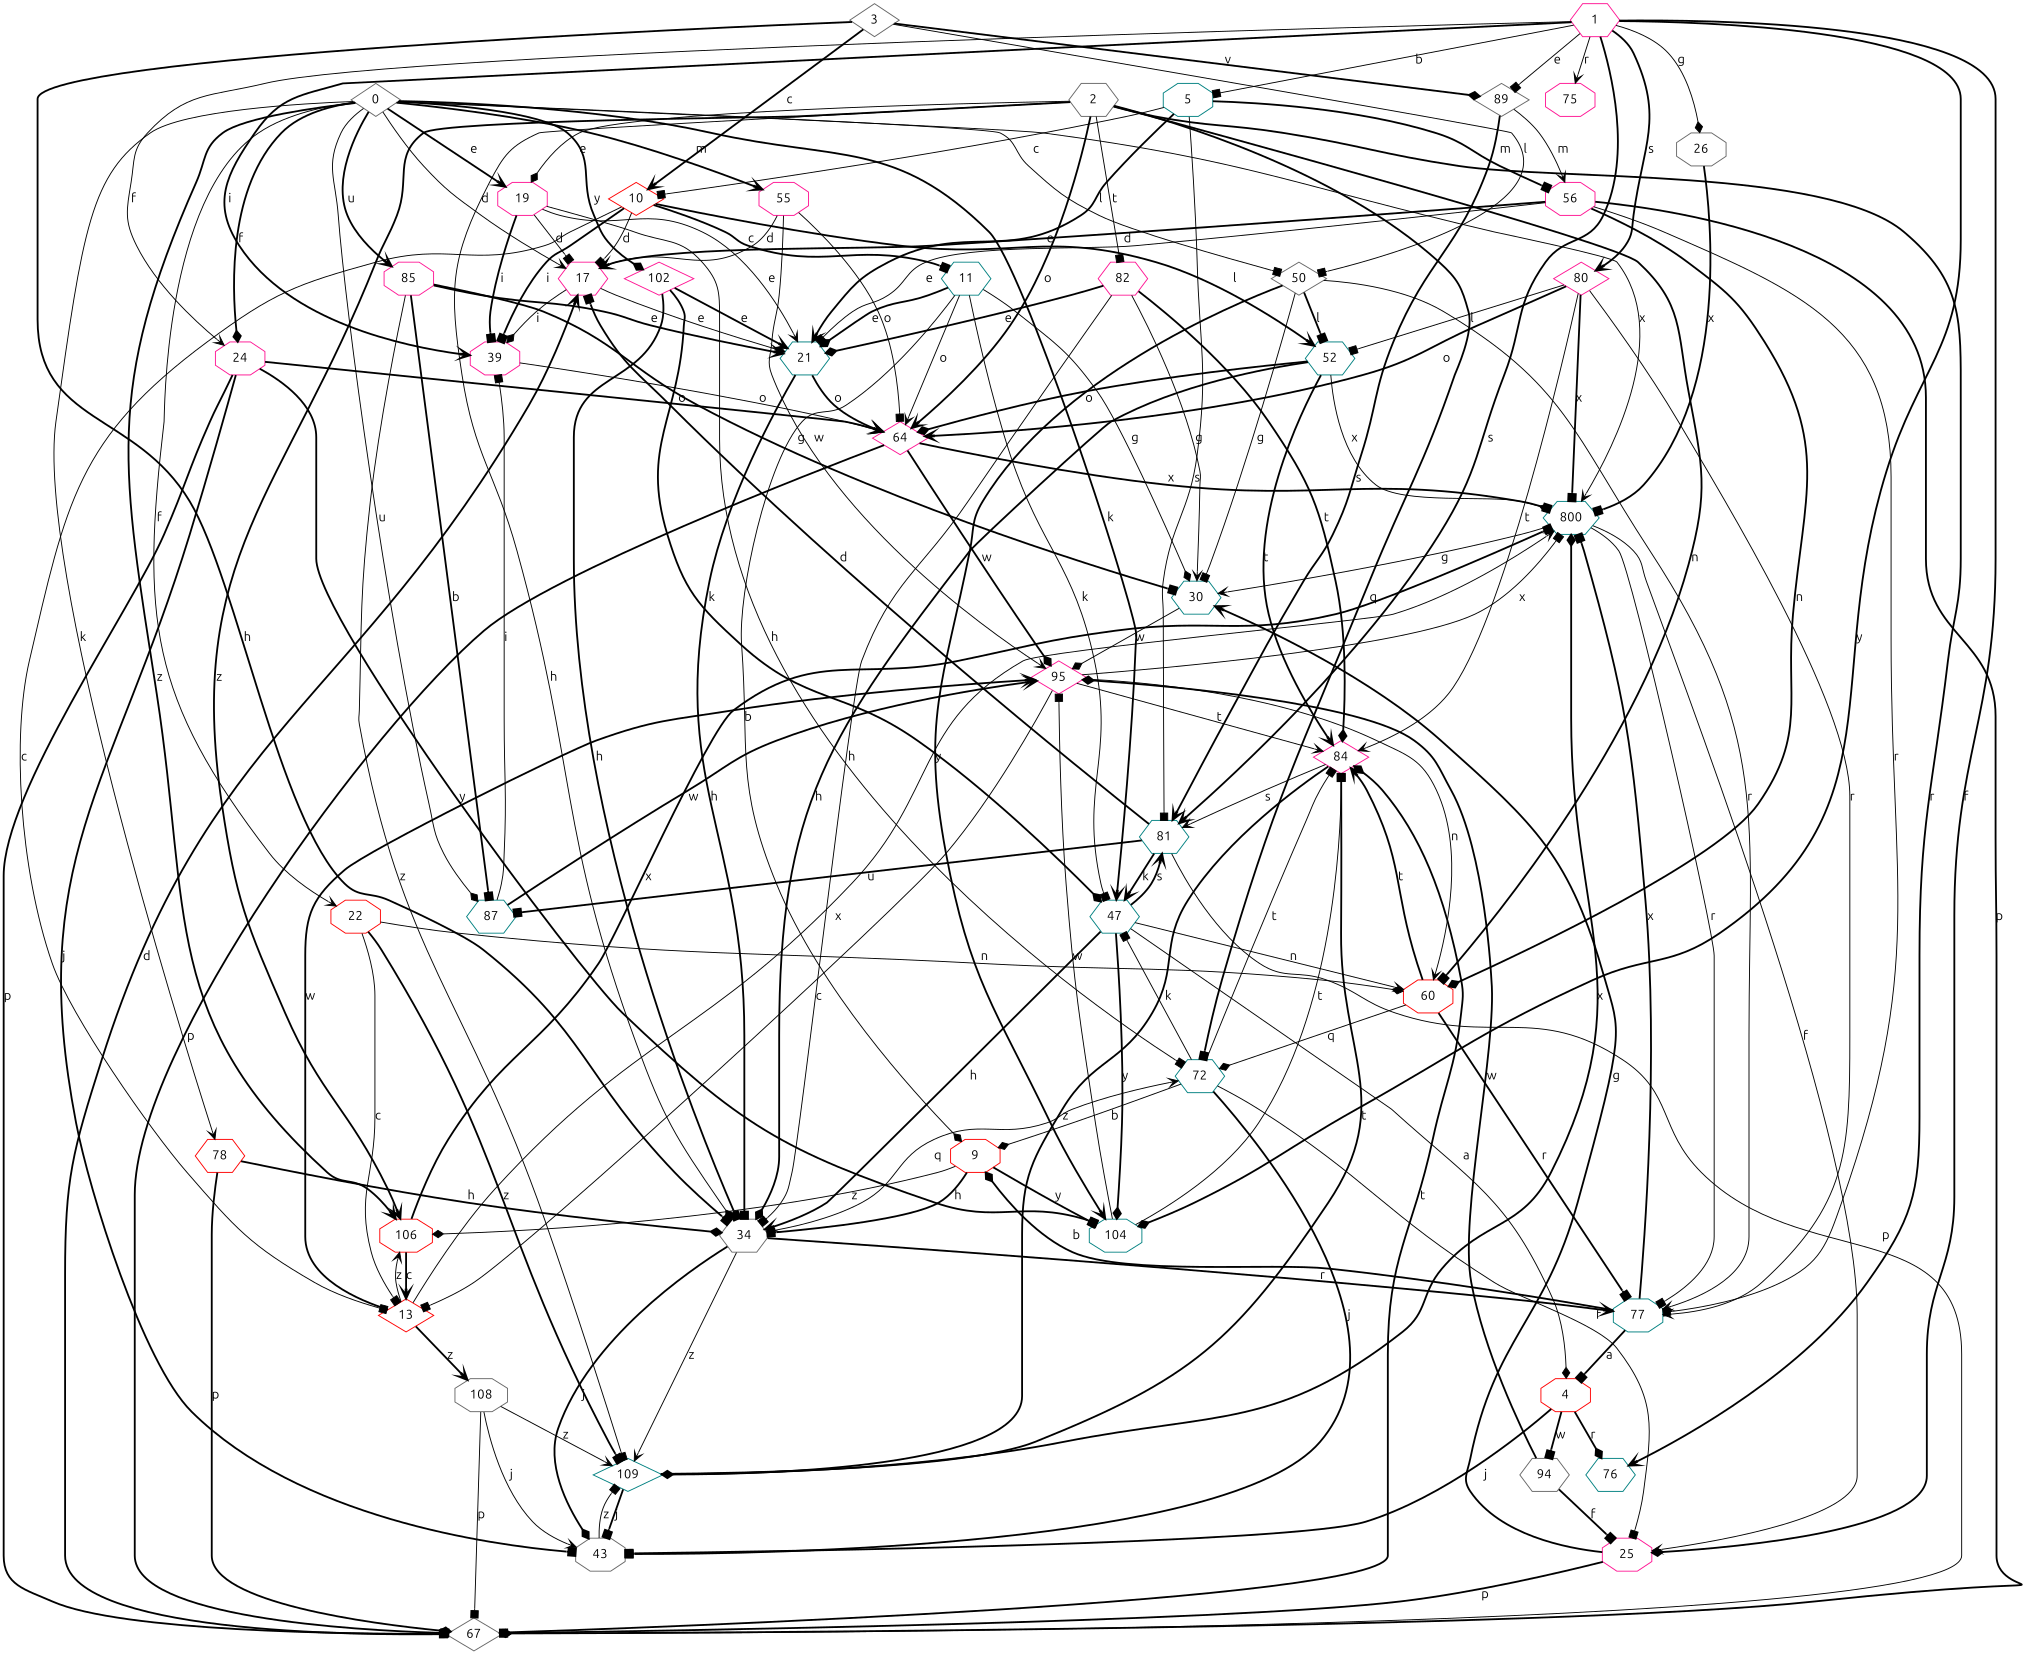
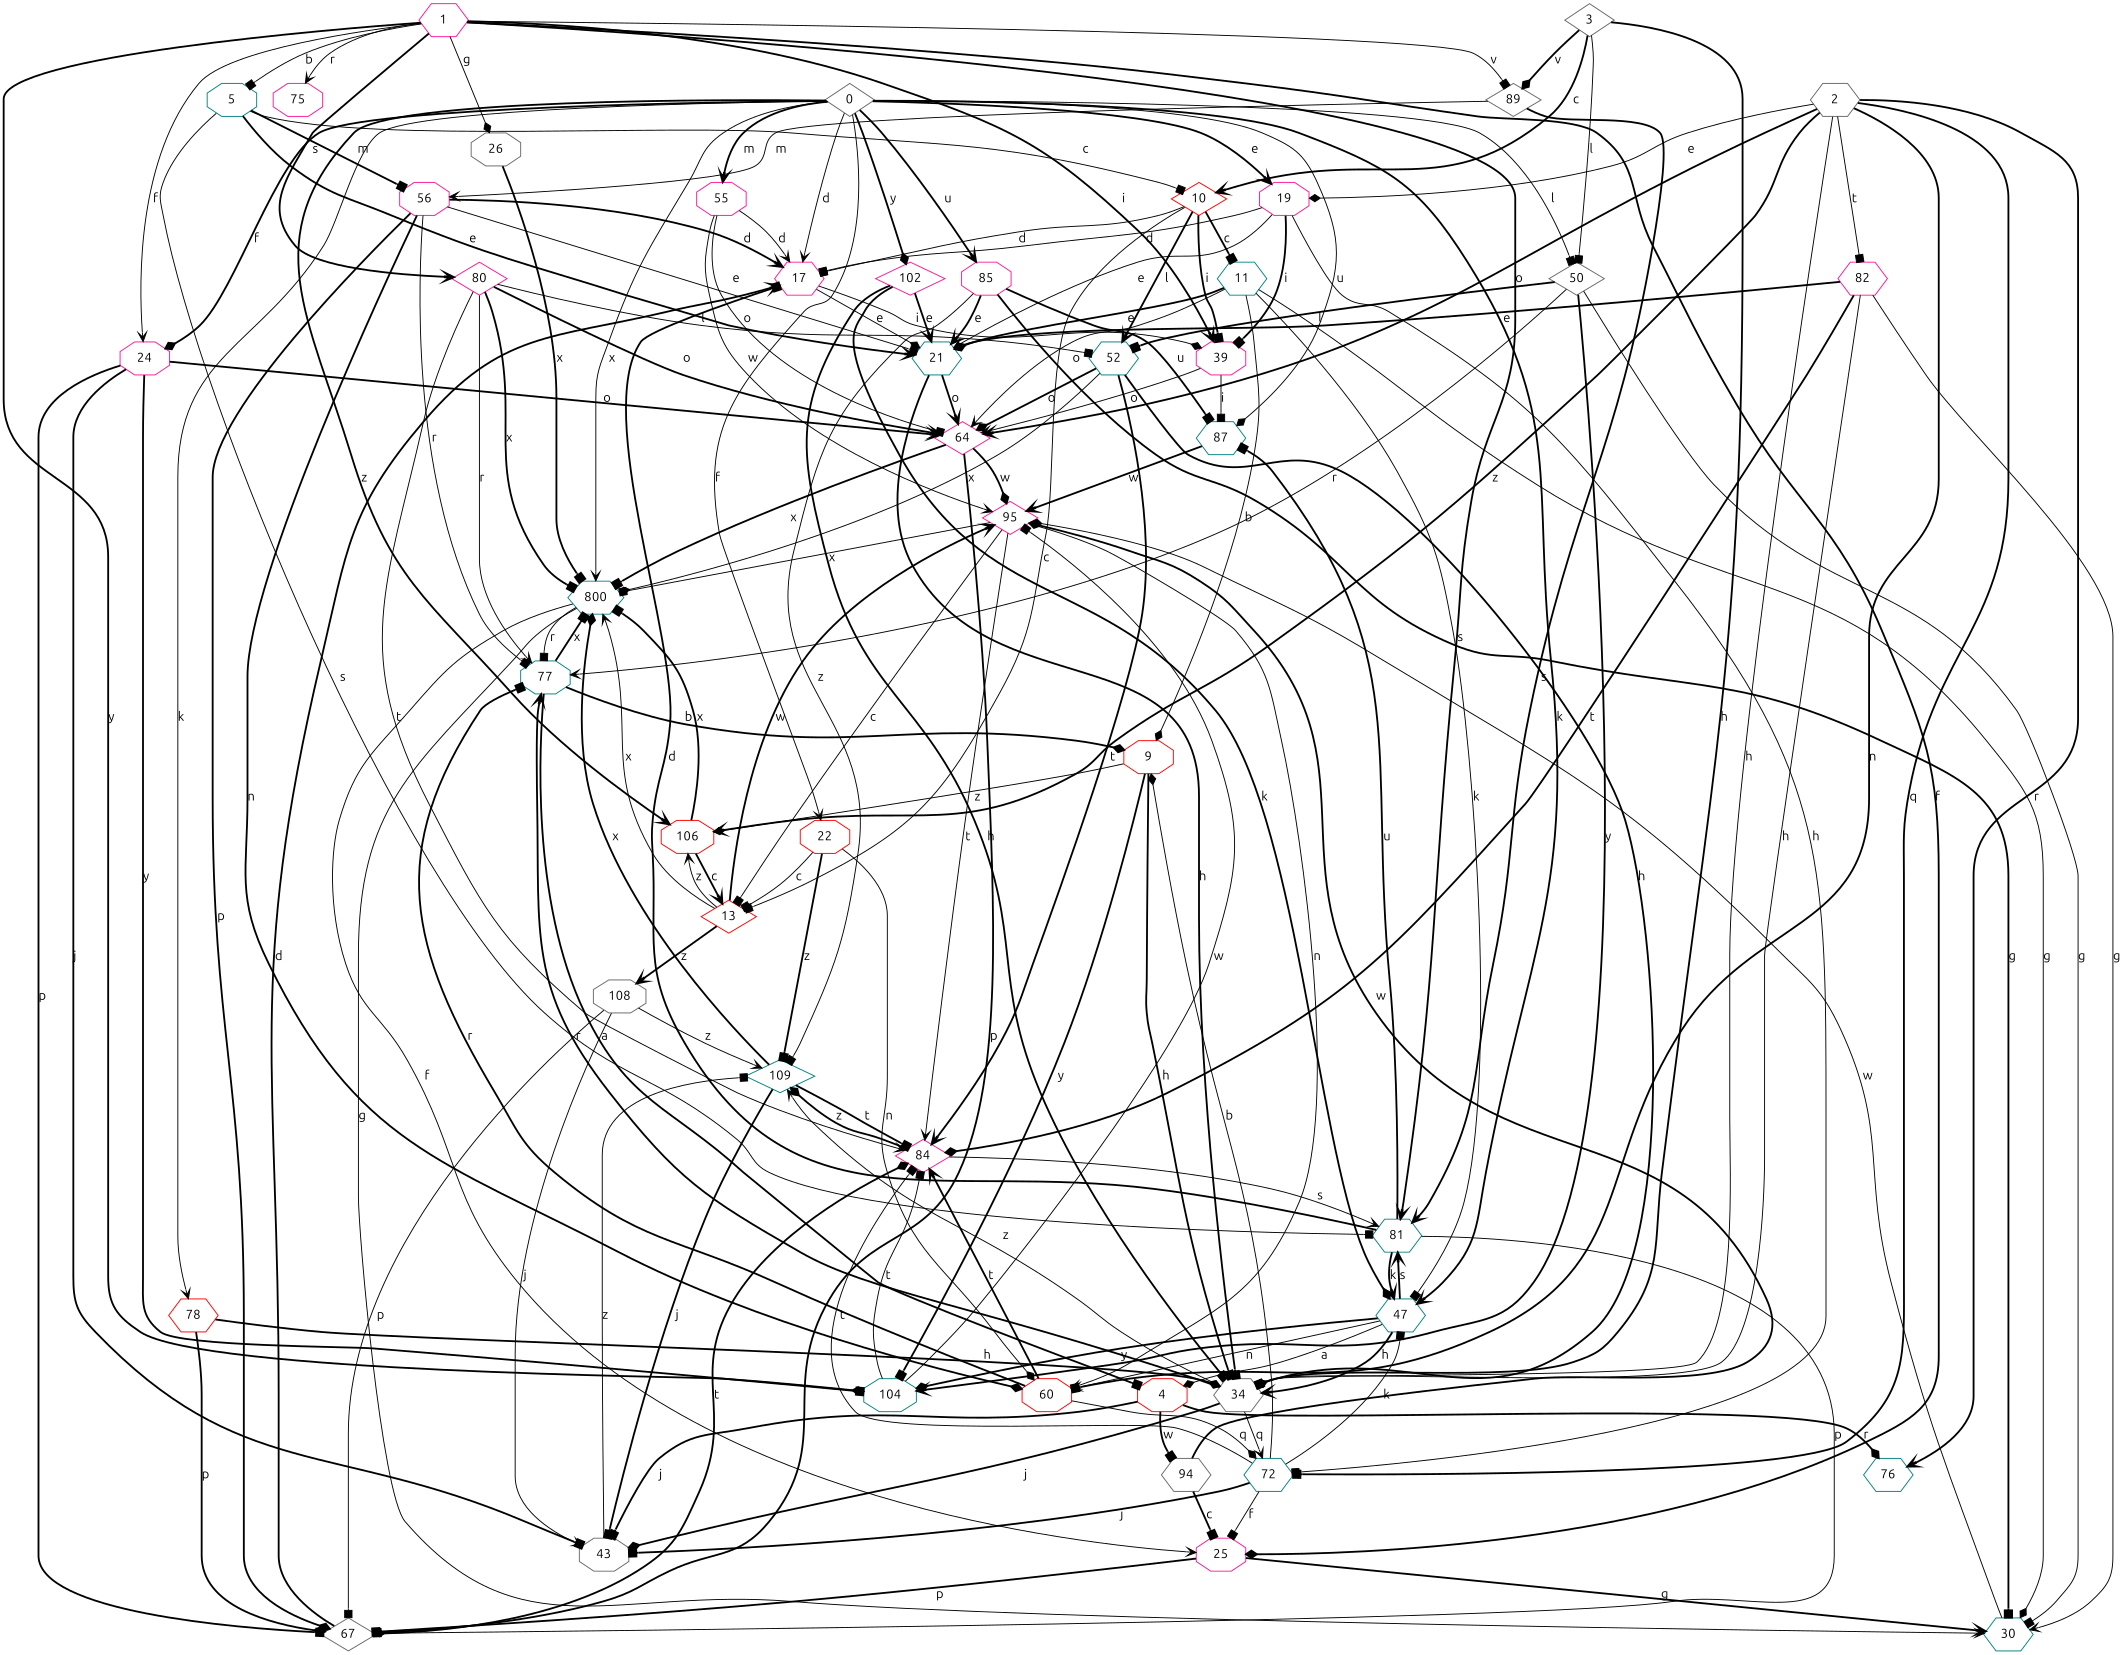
(1557, 60) -> (1494, 60)
(456, 598) -> (1181, 358)
(504, 642) -> (1221, 394)
(1593, 1515) -> (1210, 1515)
